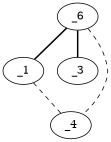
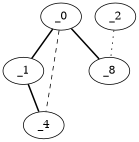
(78, 17) -> (61, 17)
none -> (115, 17)
(78, 71) -> (109, 71)
(47, 98) -> (34, 98)
